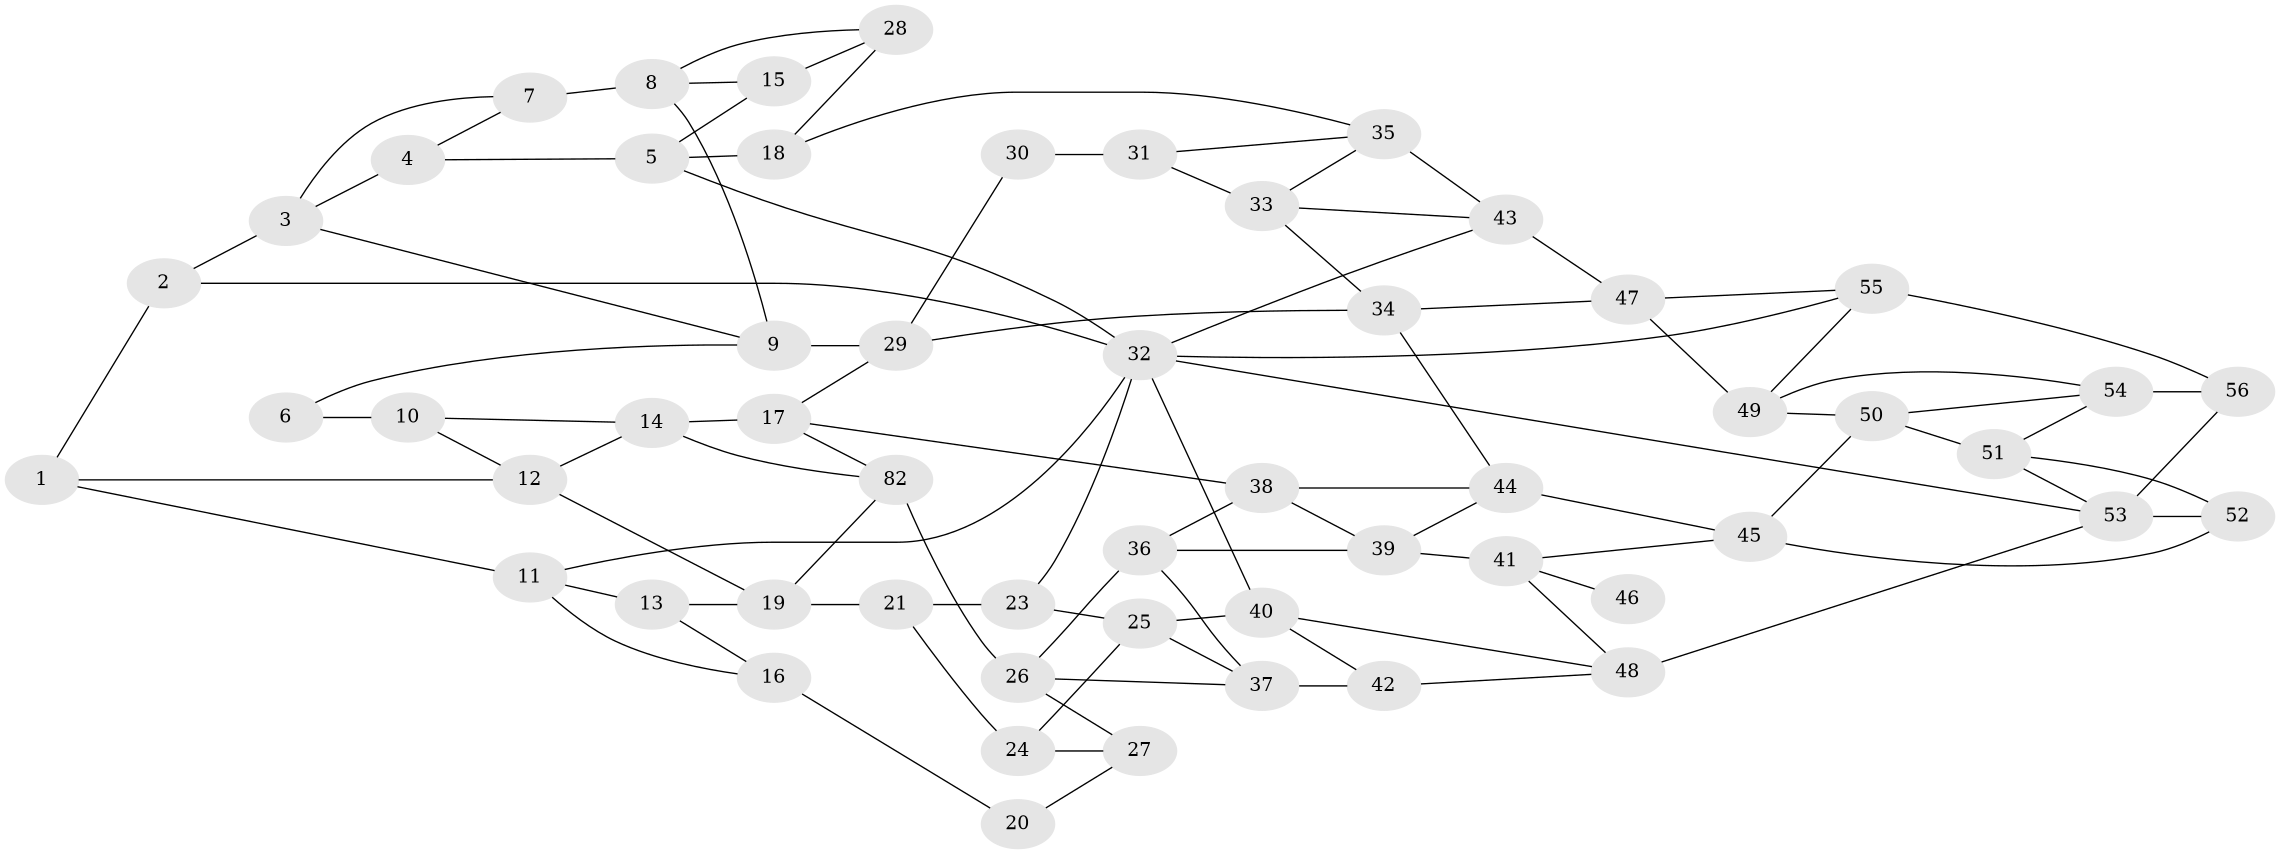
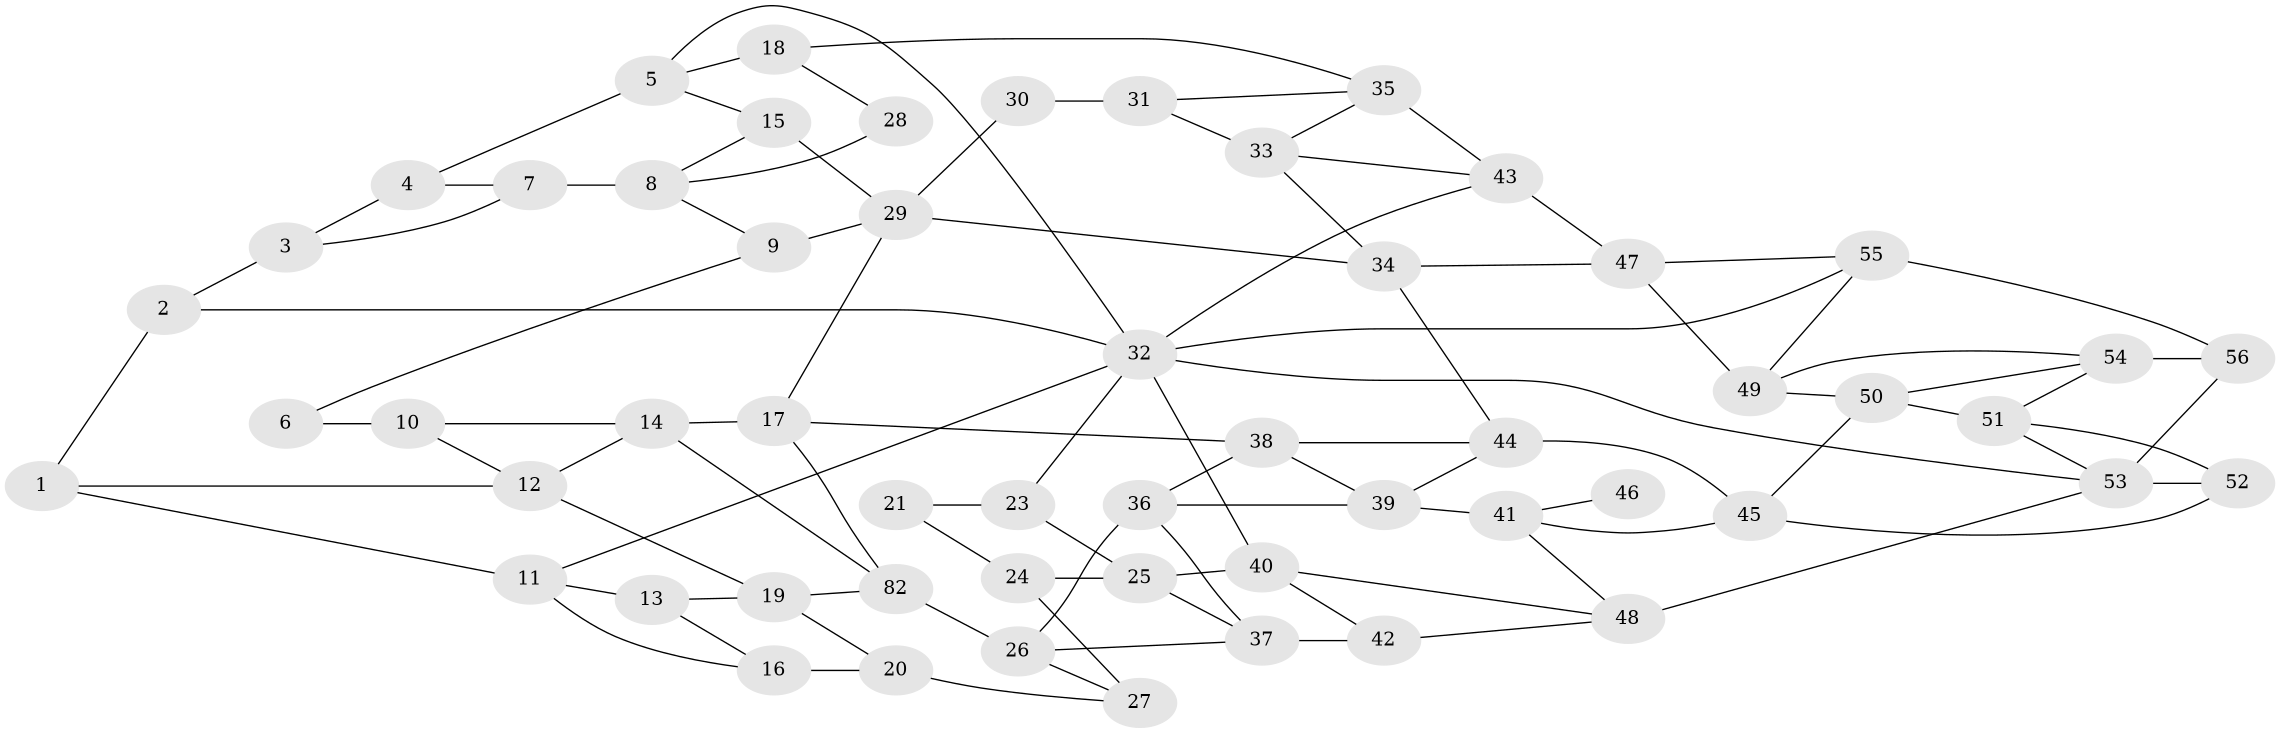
(835, 56) -> (835, 169)
(488, 273) -> none
(835, 605) -> (835, 634)
